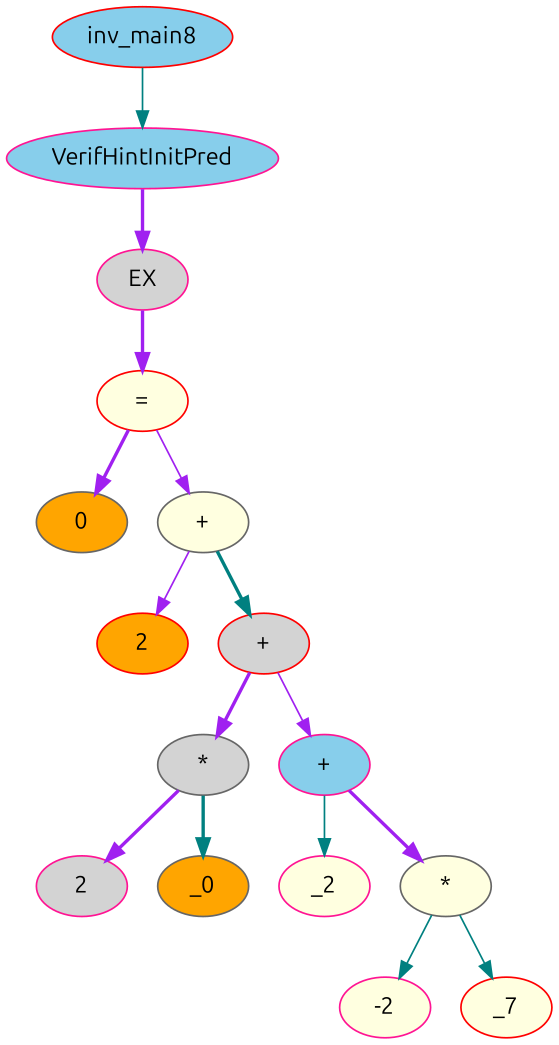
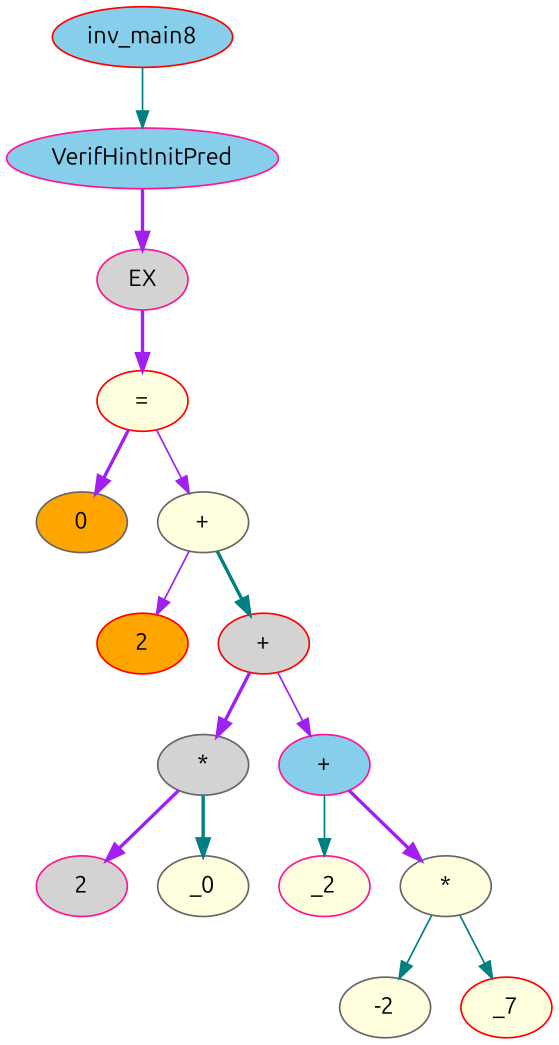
(203, 886) -> (203, 886)
(385, 1007) -> (385, 1007)
